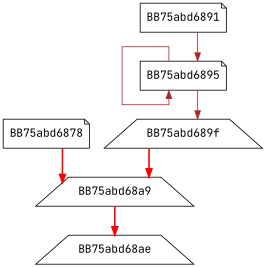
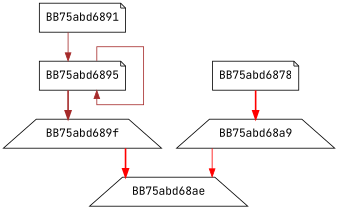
(198, 101) -> (68, 101)
(149, 159) -> (126, 159)
(115, 217) -> (212, 159)
